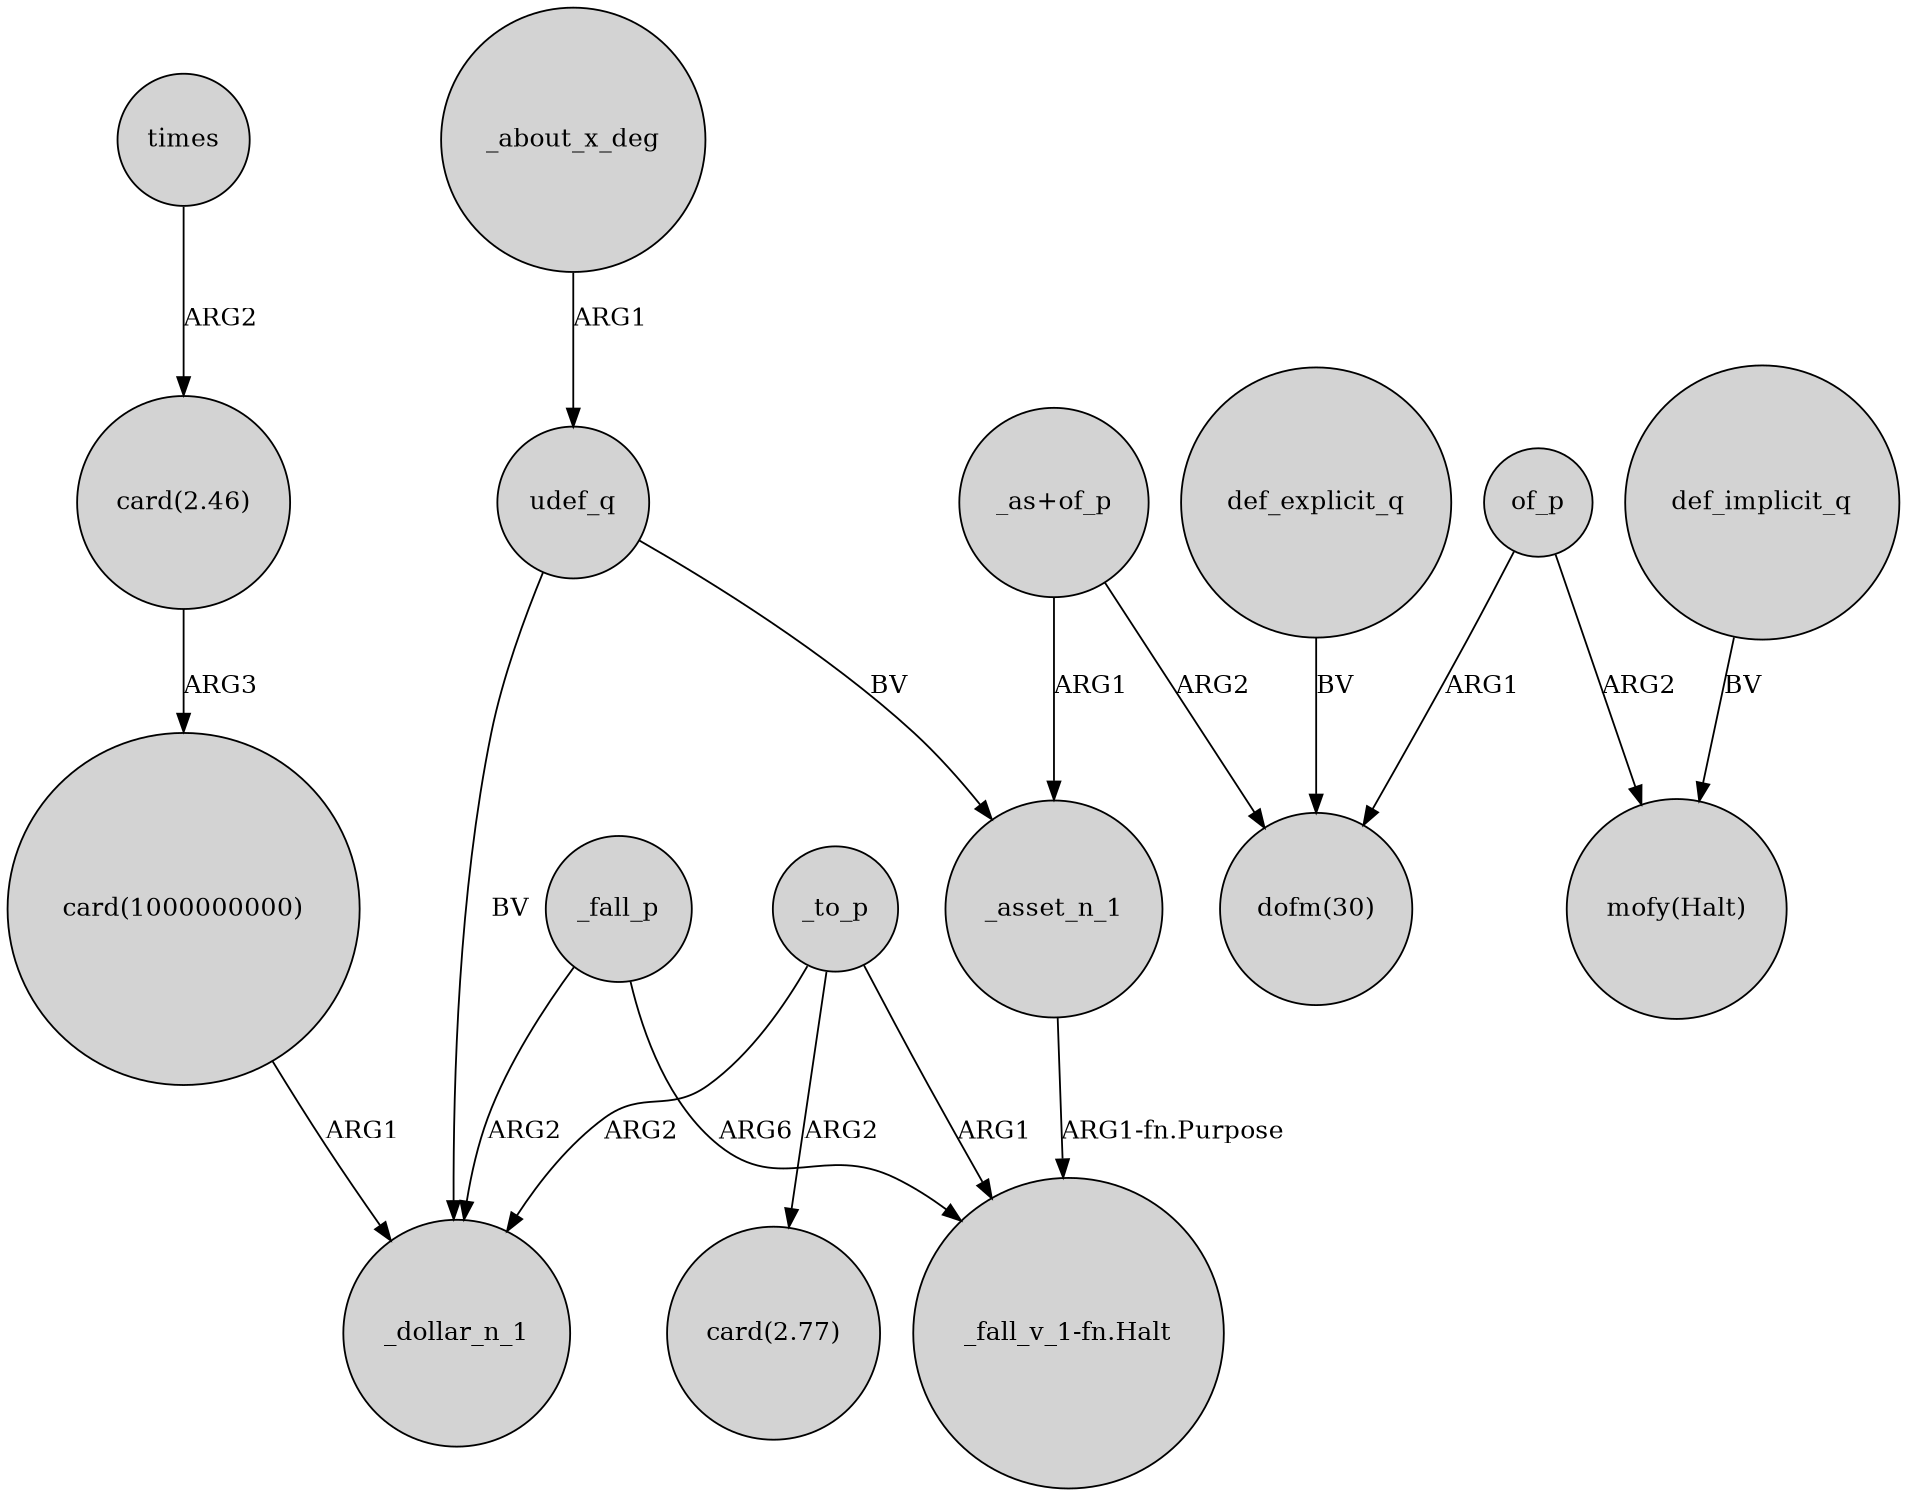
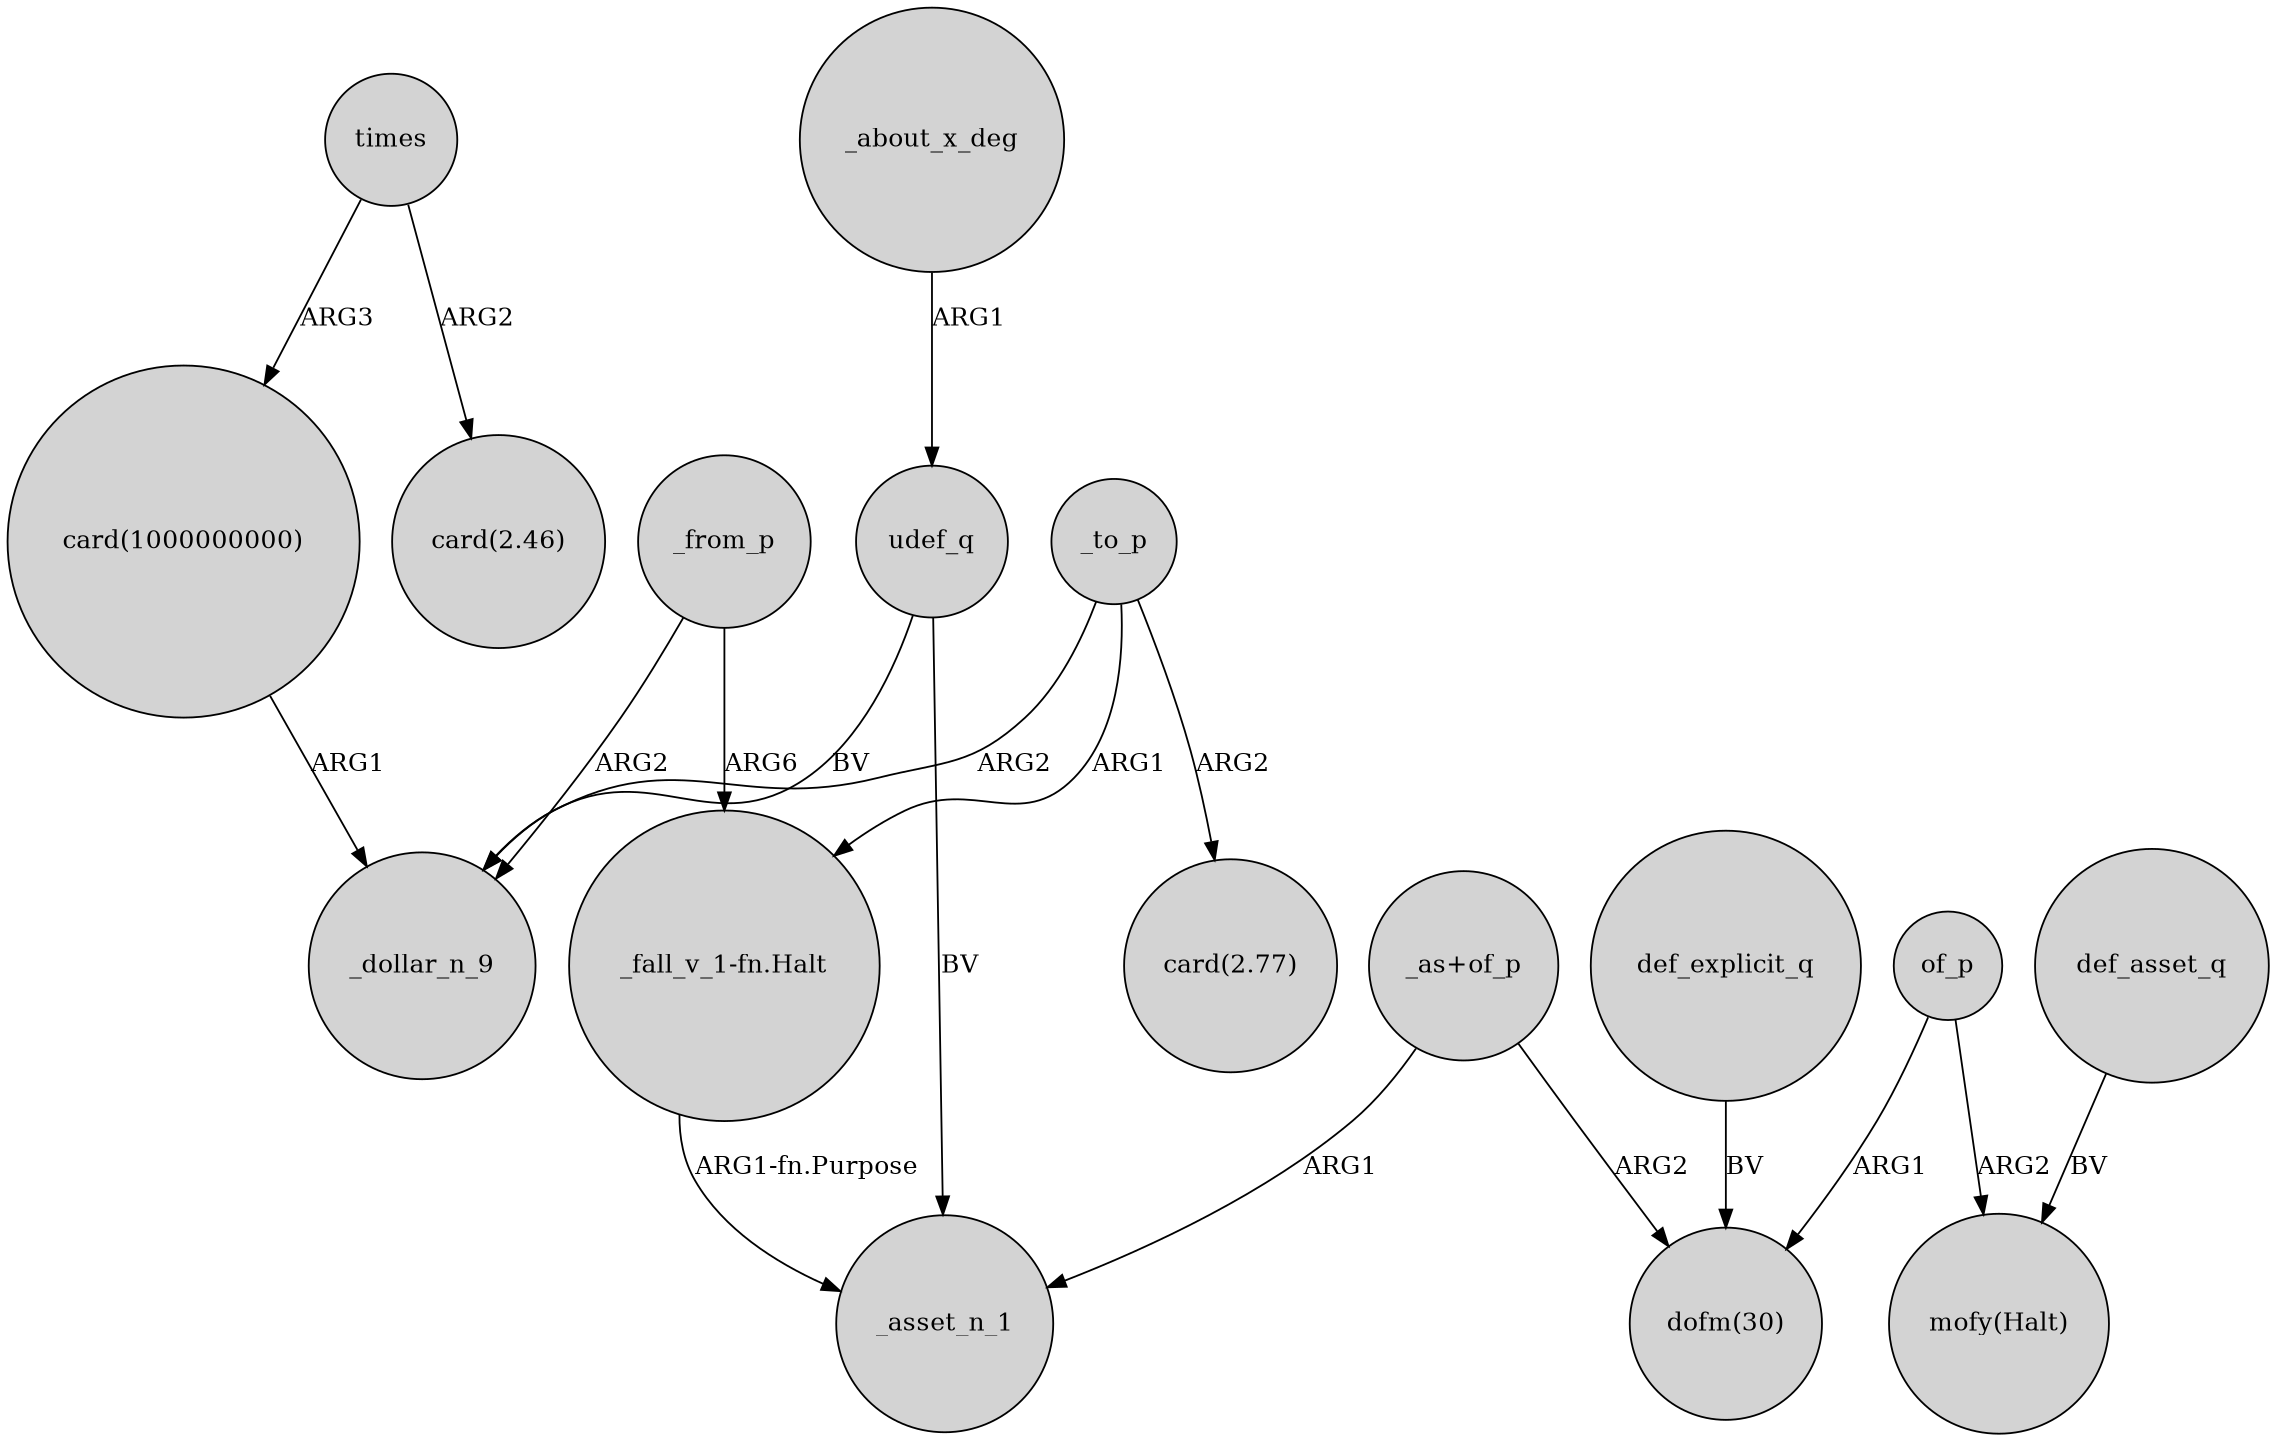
(1762, 503) -> (2152, 966)
(184, 661) -> (317, 284)
(619, 909) -> (724, 542)
(1060, 1088) -> (725, 1219)
(457, 1333) -> (422, 966)
